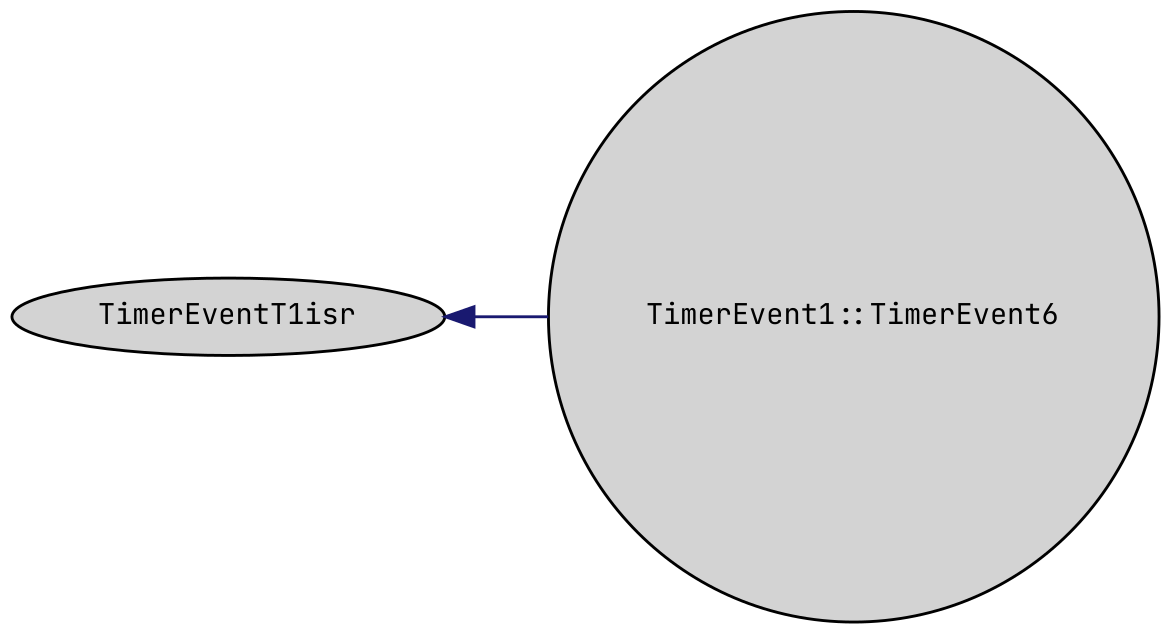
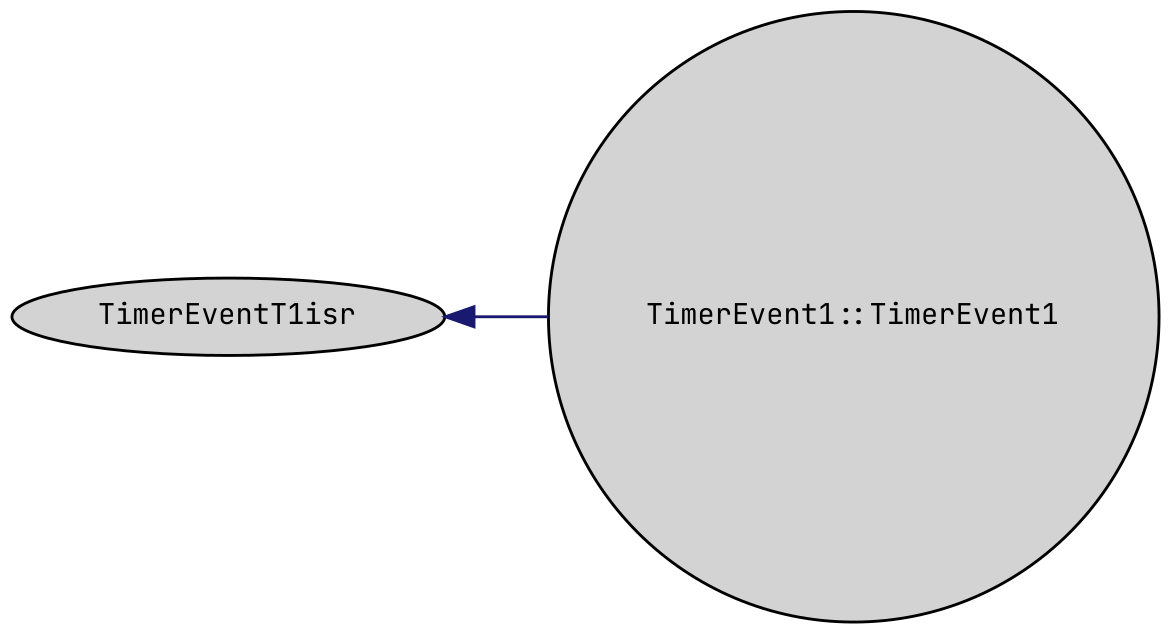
(854, 317) -> (854, 317)
